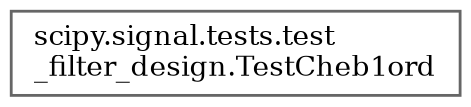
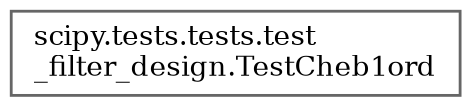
(236, 53) -> (236, 53)
